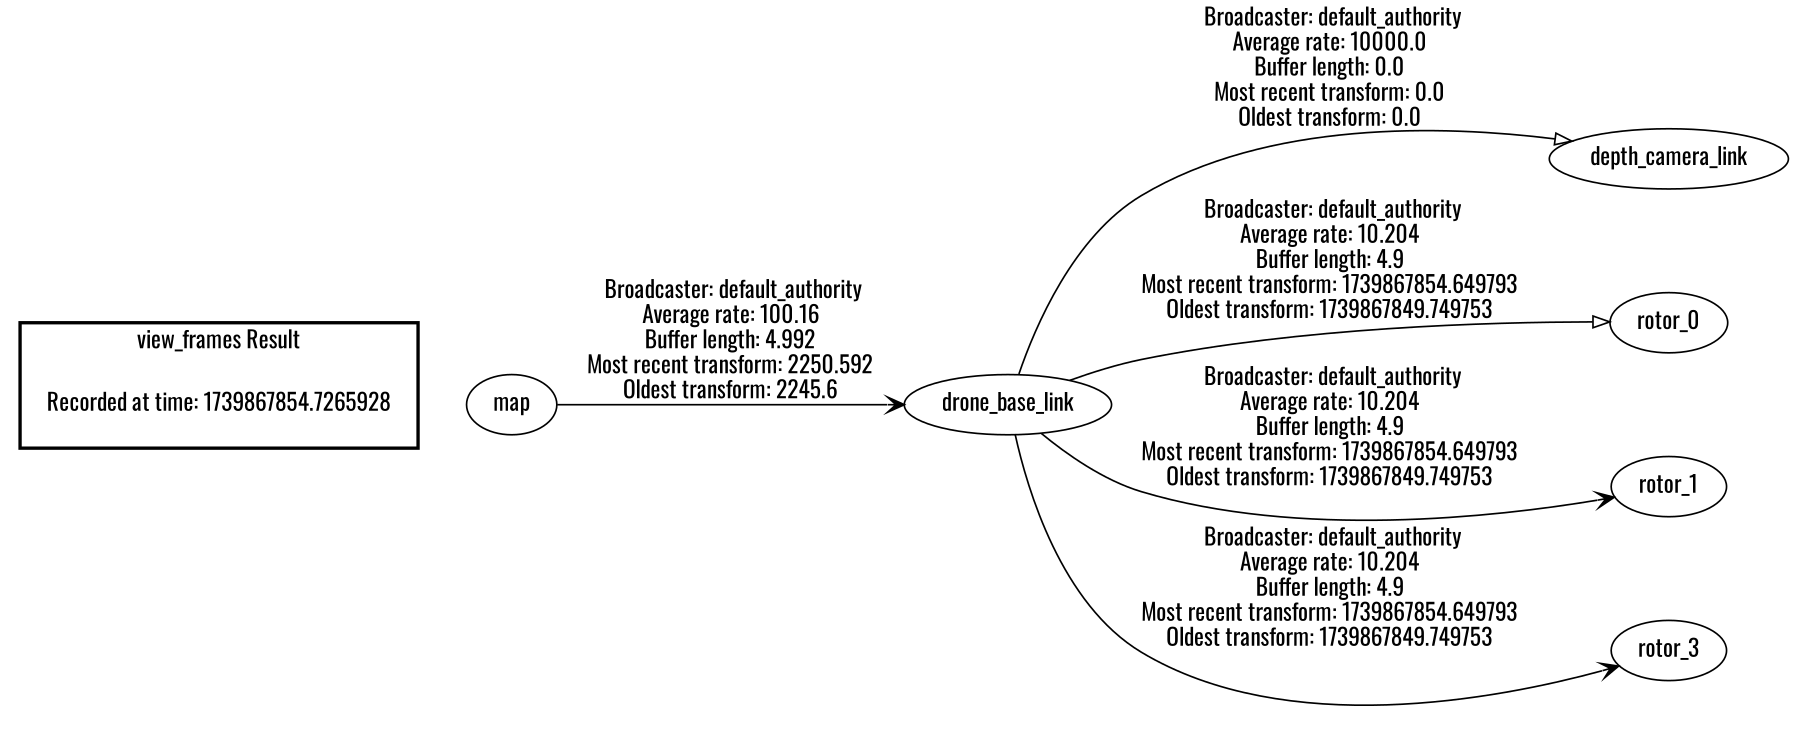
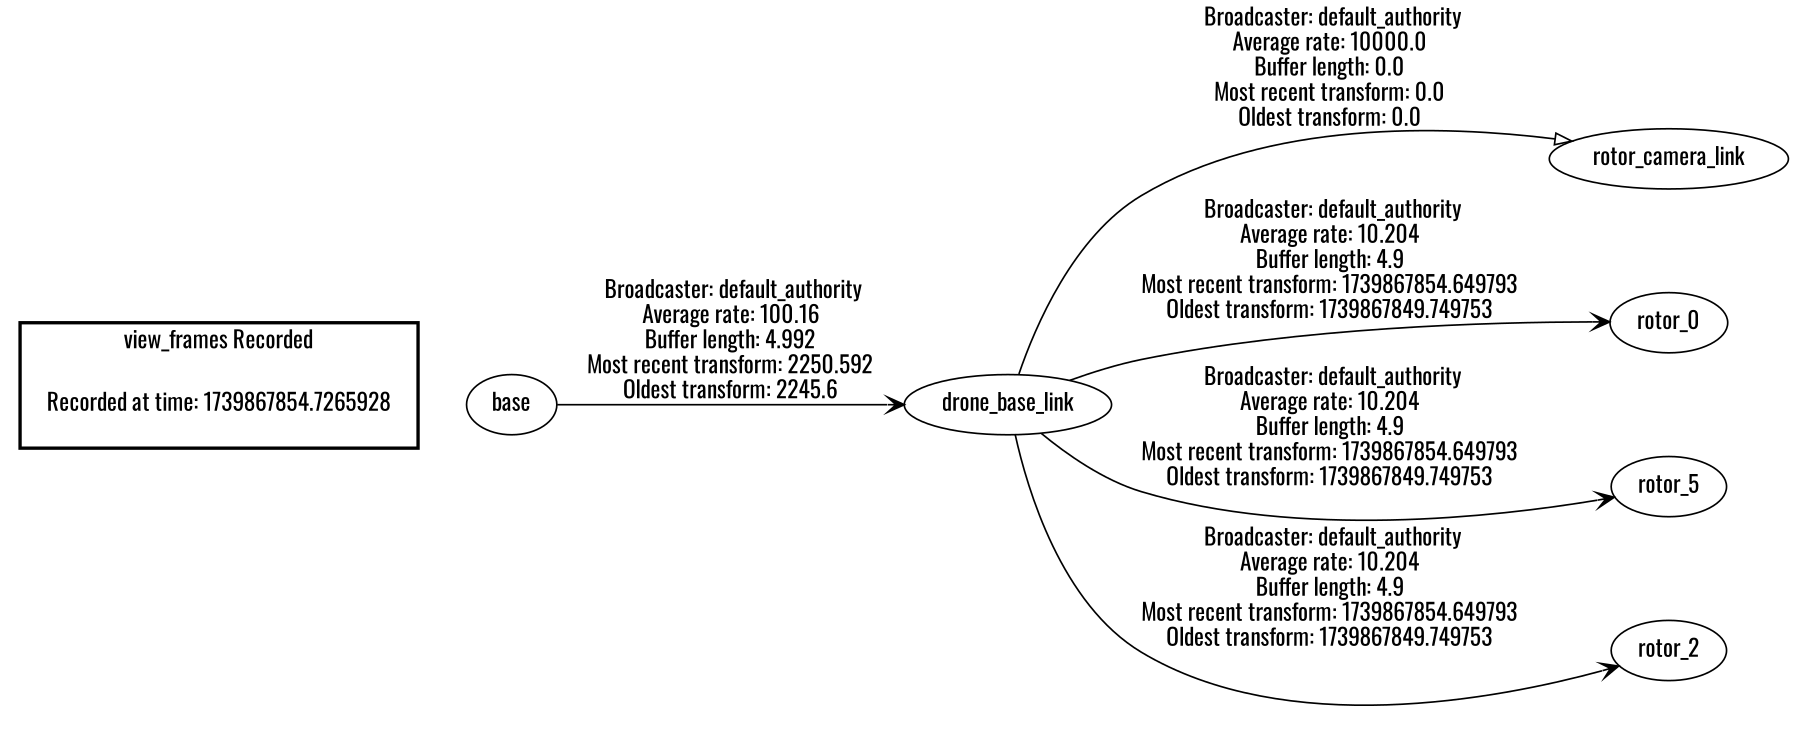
(1669, 159) -> (1669, 159)
(1329, 333) -> (1329, 333)
(219, 342) -> (219, 342)
(512, 405) -> (512, 405)
(1669, 487) -> (1669, 487)
(1669, 650) -> (1669, 650)
